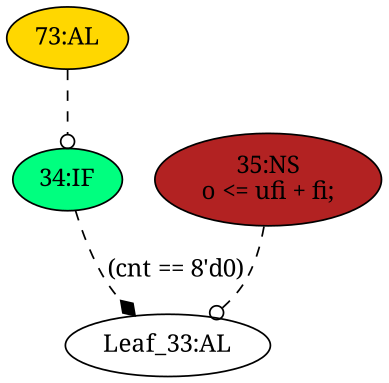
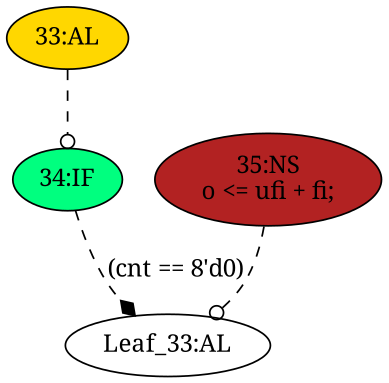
(68, 38) -> (68, 38)
